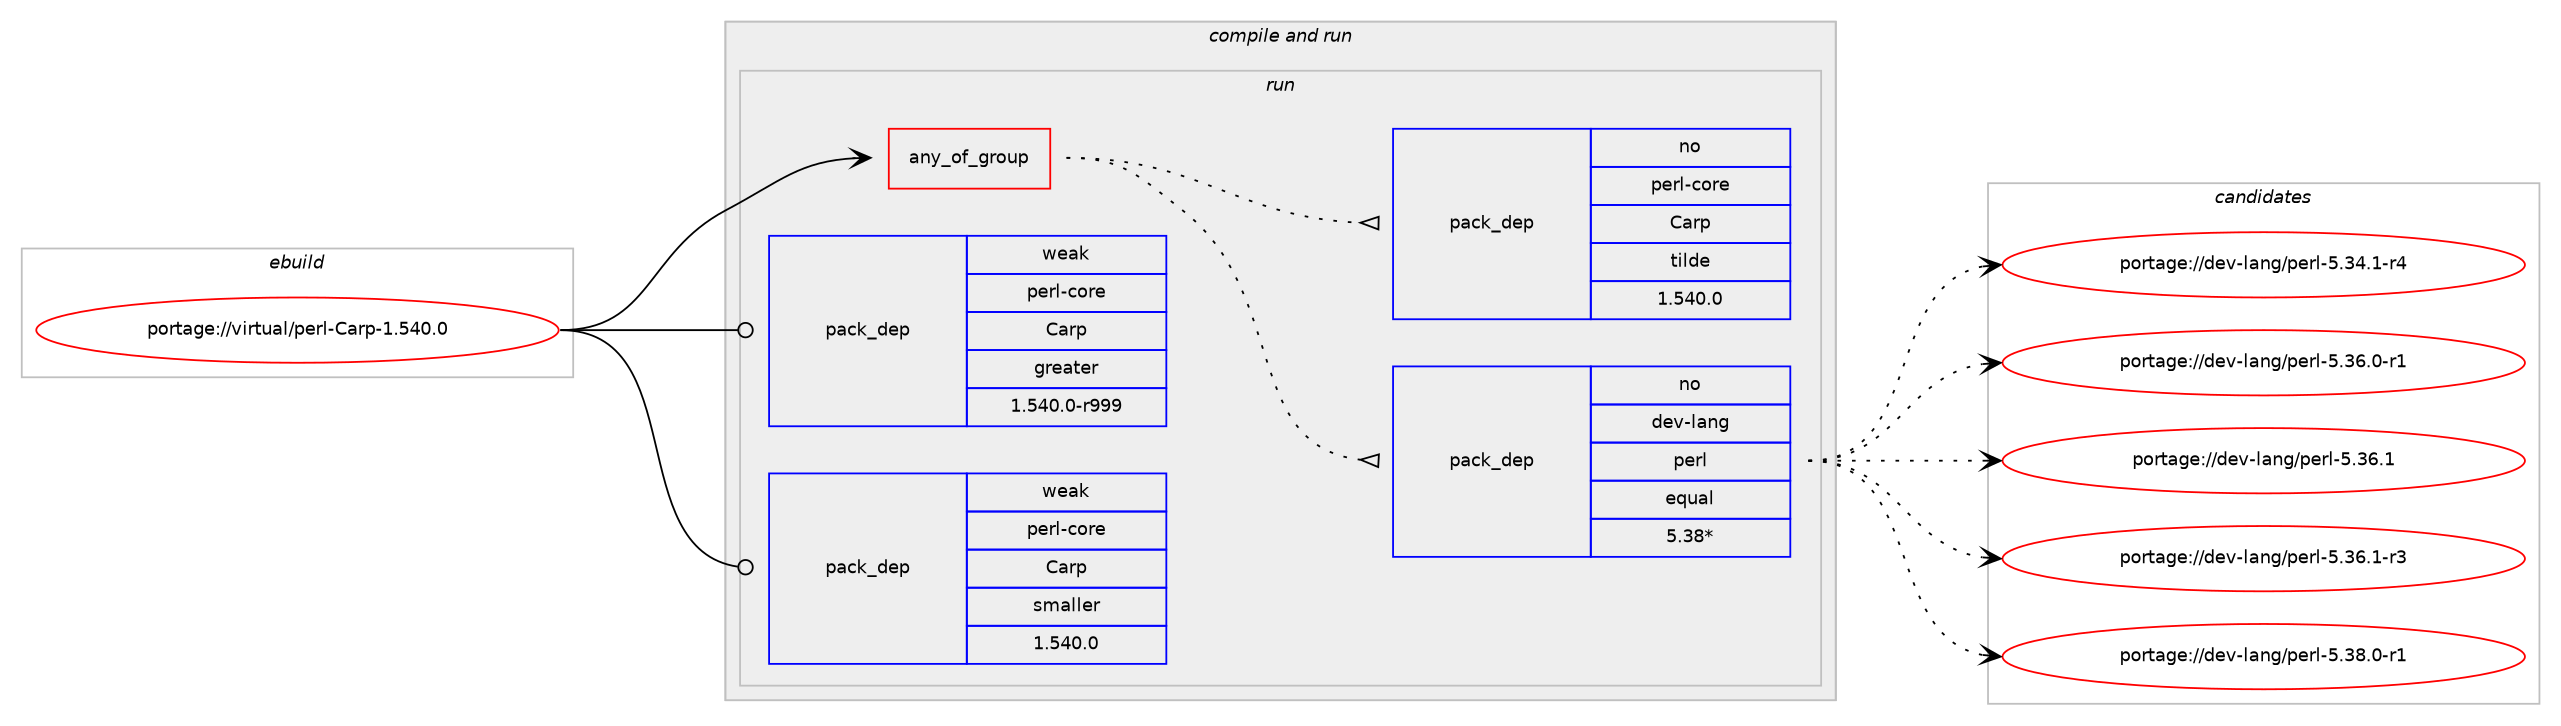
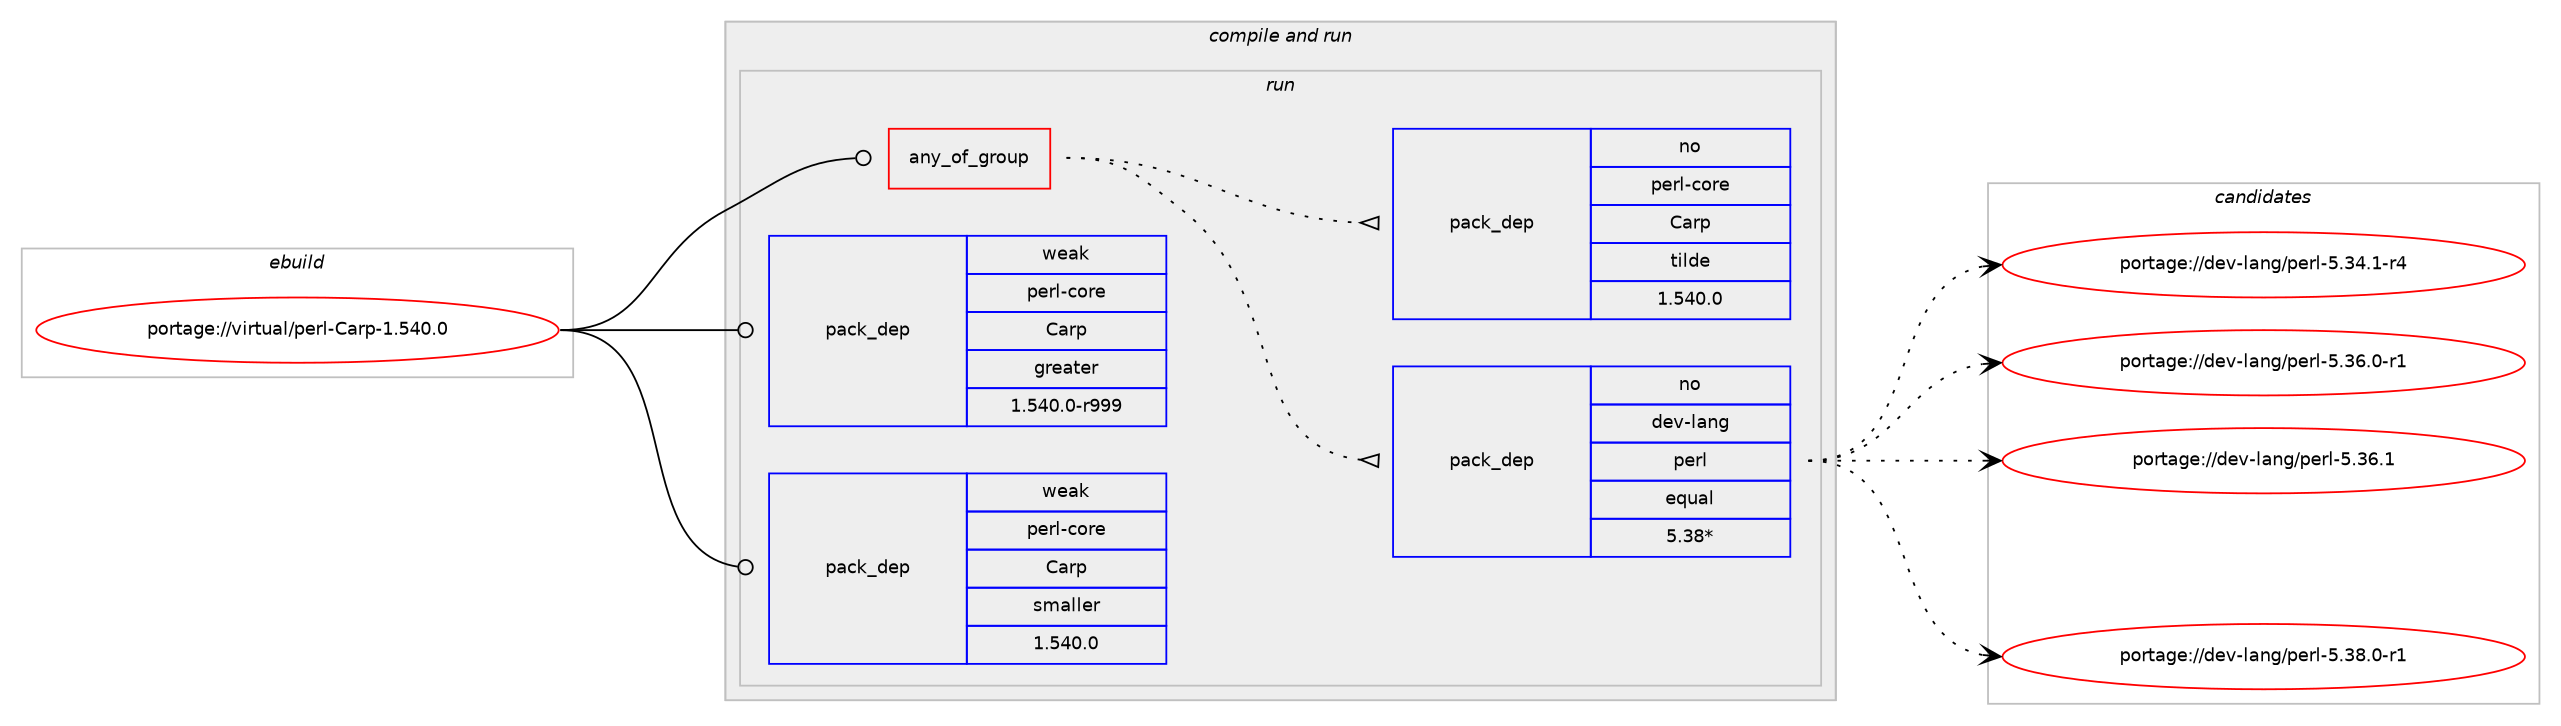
(697, 230) -> (697, 230)
(2264, 559) -> none
